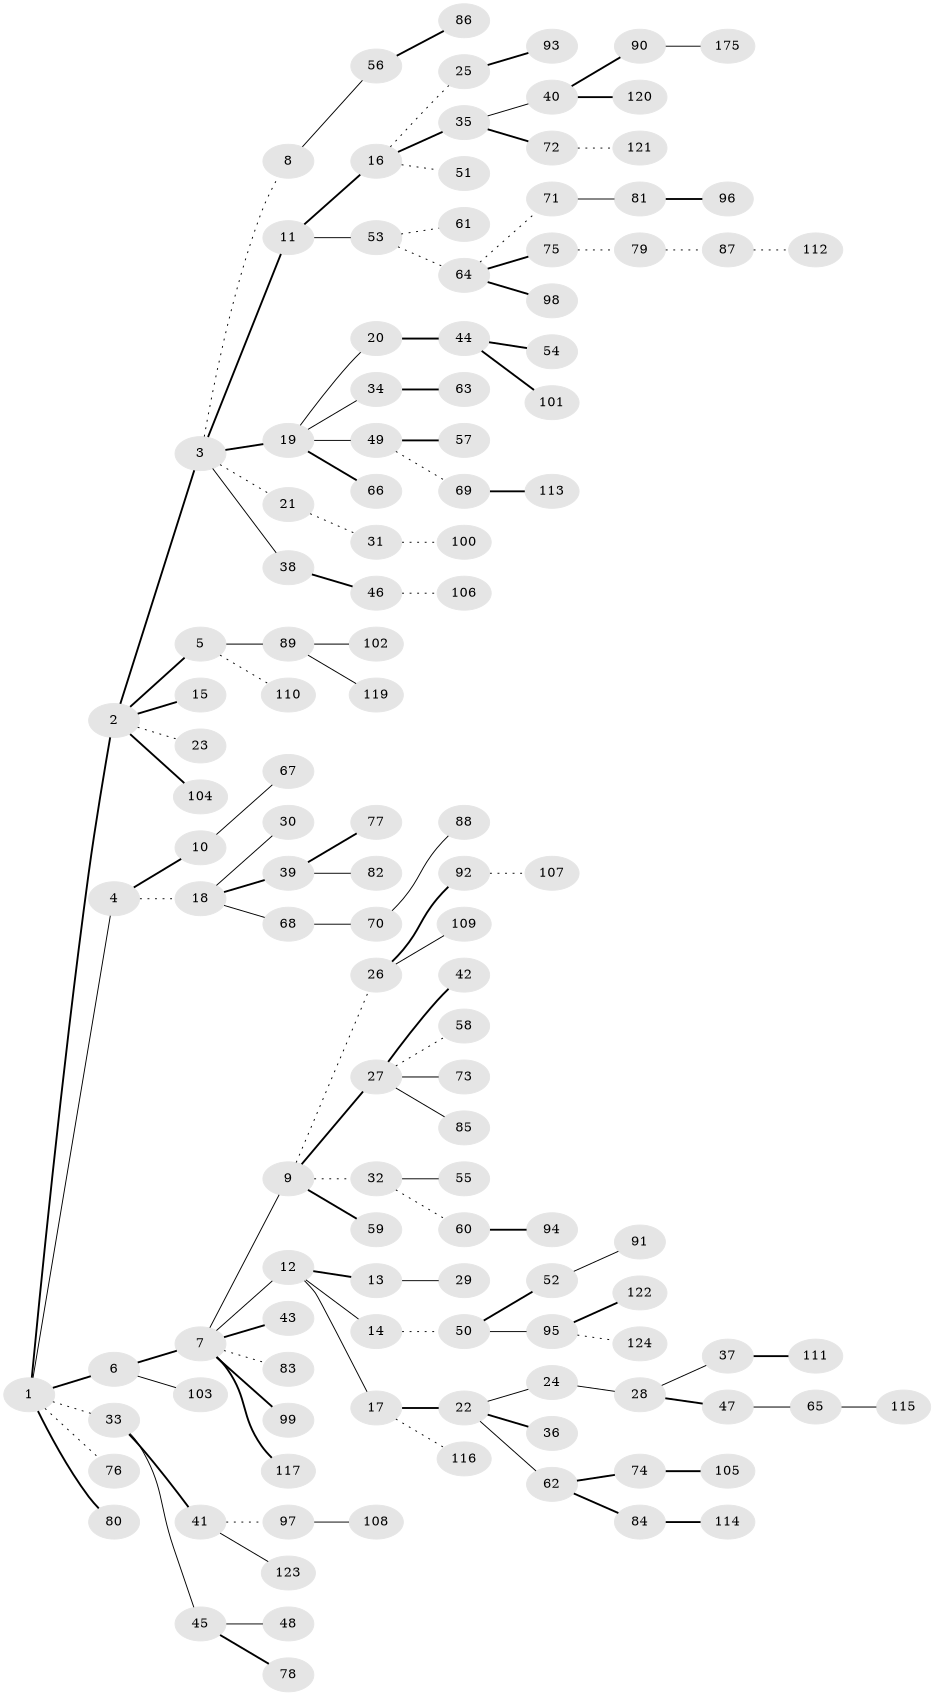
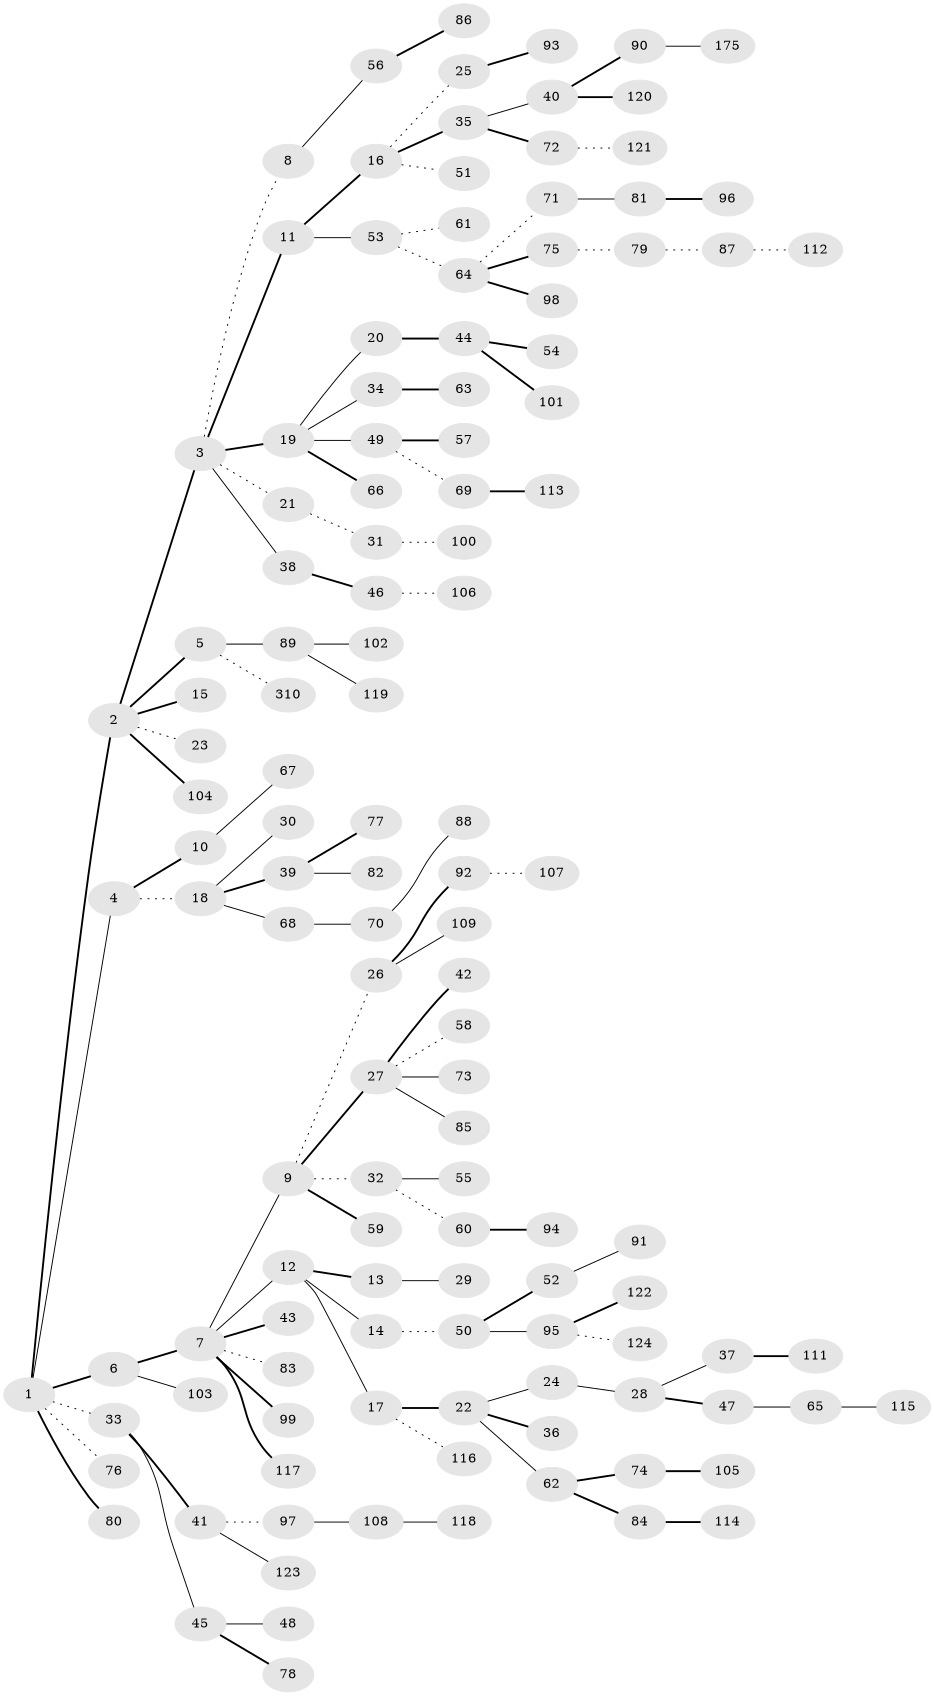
(288, 695) -> (288, 695)
none -> (464, 1522)
